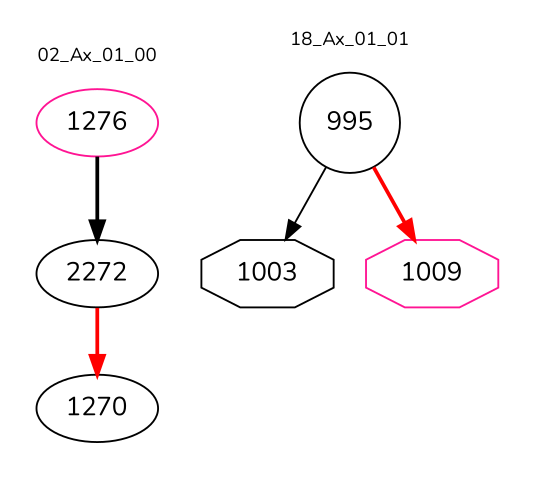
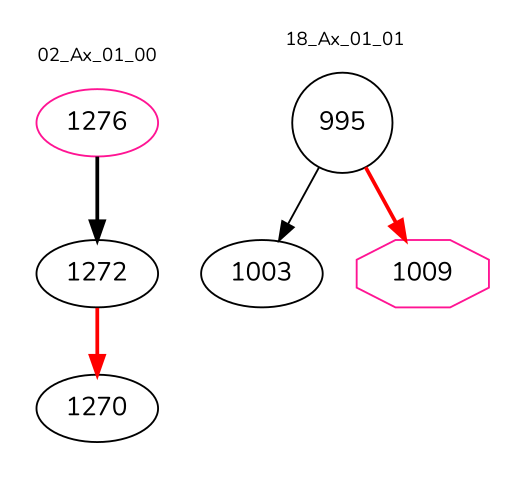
(97, 274) -> (97, 274)
(268, 274) -> (262, 274)
